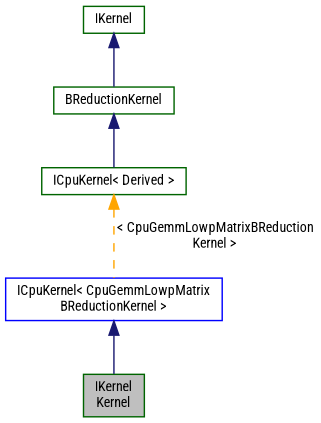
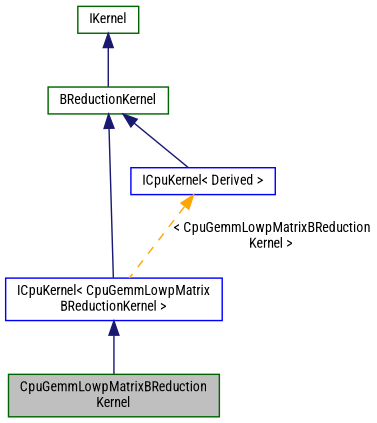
(114, 181) -> (203, 181)
none -> (111, 203)
(114, 396) -> (114, 396)
